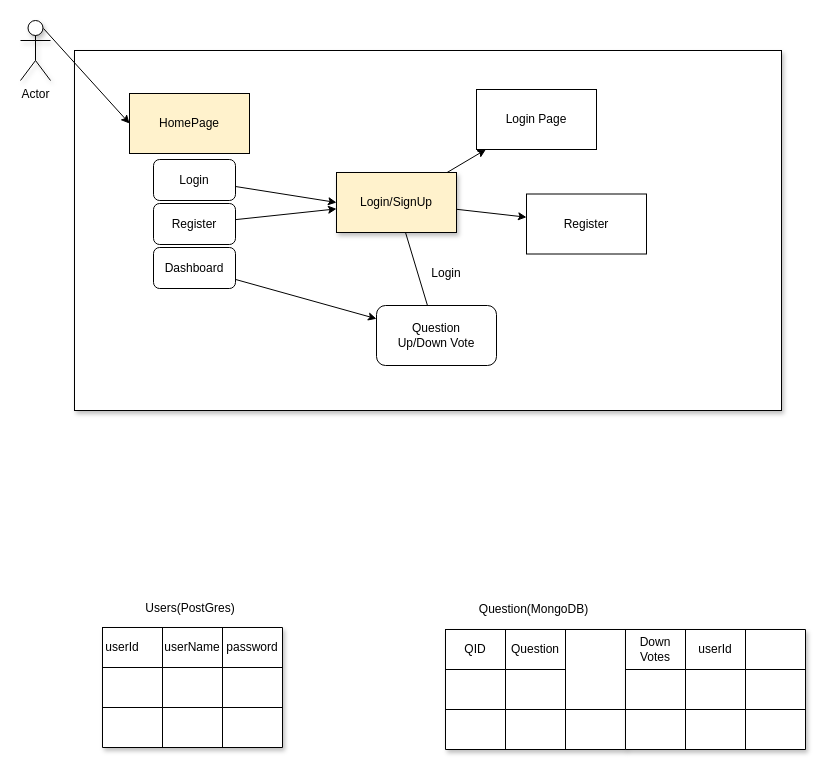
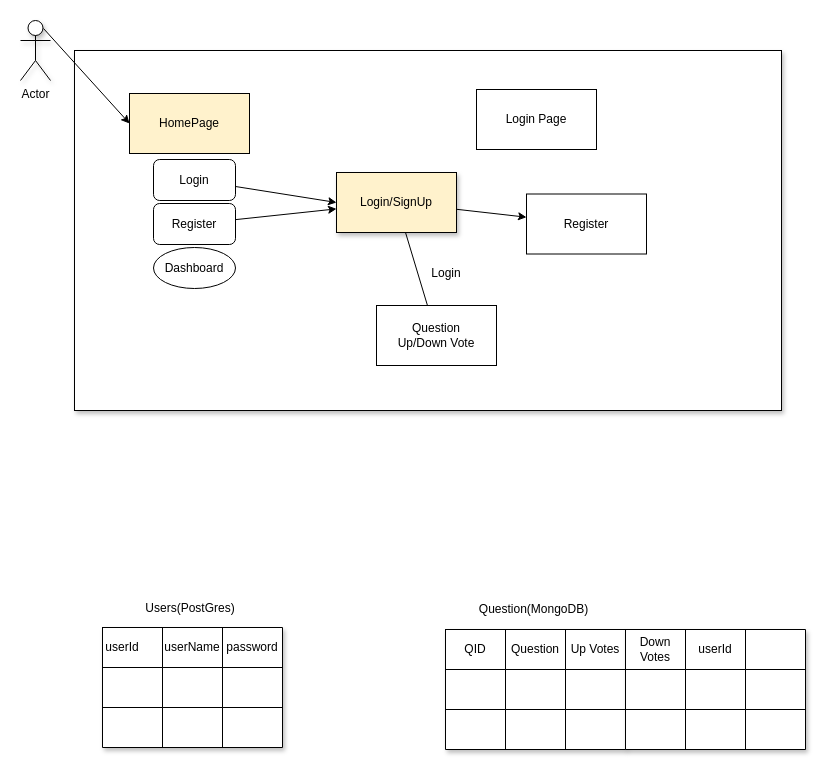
(464, 163) -> none
(195, 268) -> (195, 268)
(303, 298) -> none
(437, 336) -> (437, 336)
none -> (596, 650)
